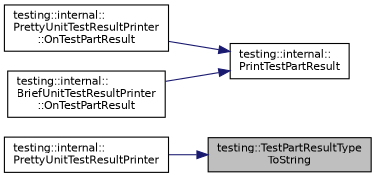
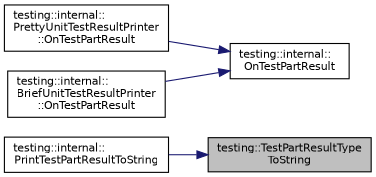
(290, 61) -> (290, 61)
(86, 155) -> (86, 155)
